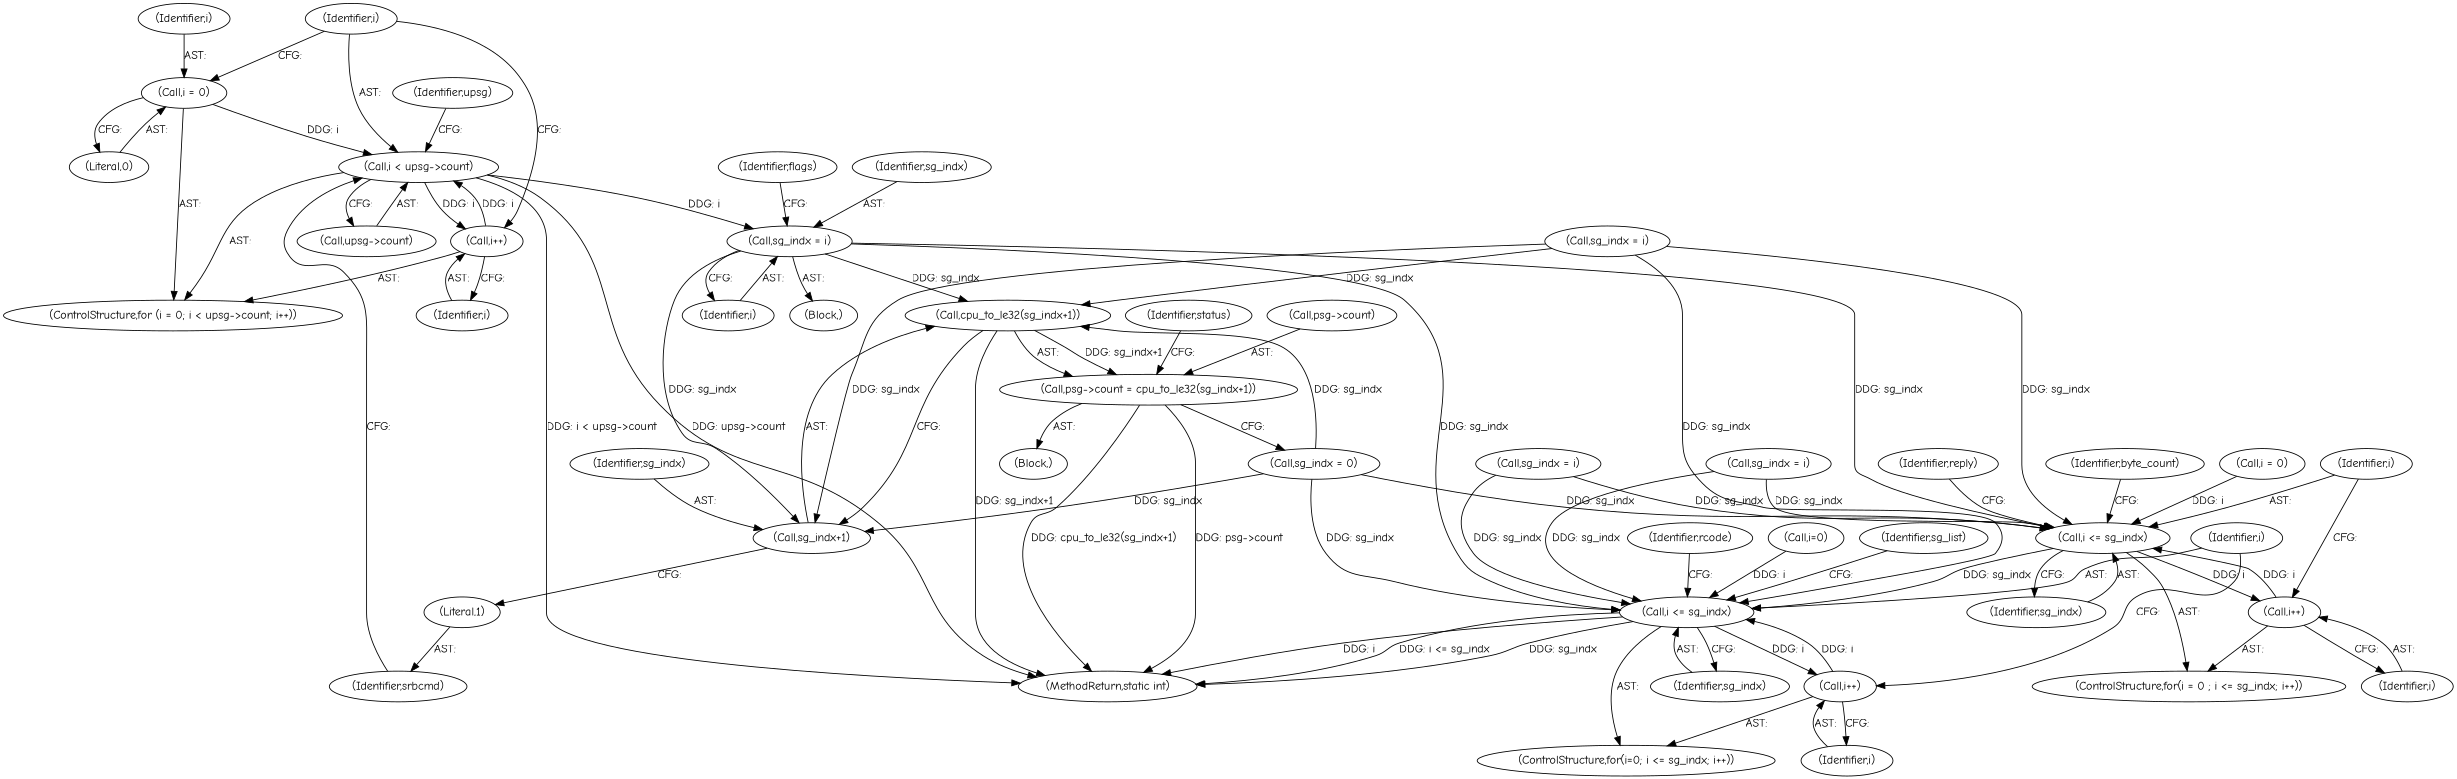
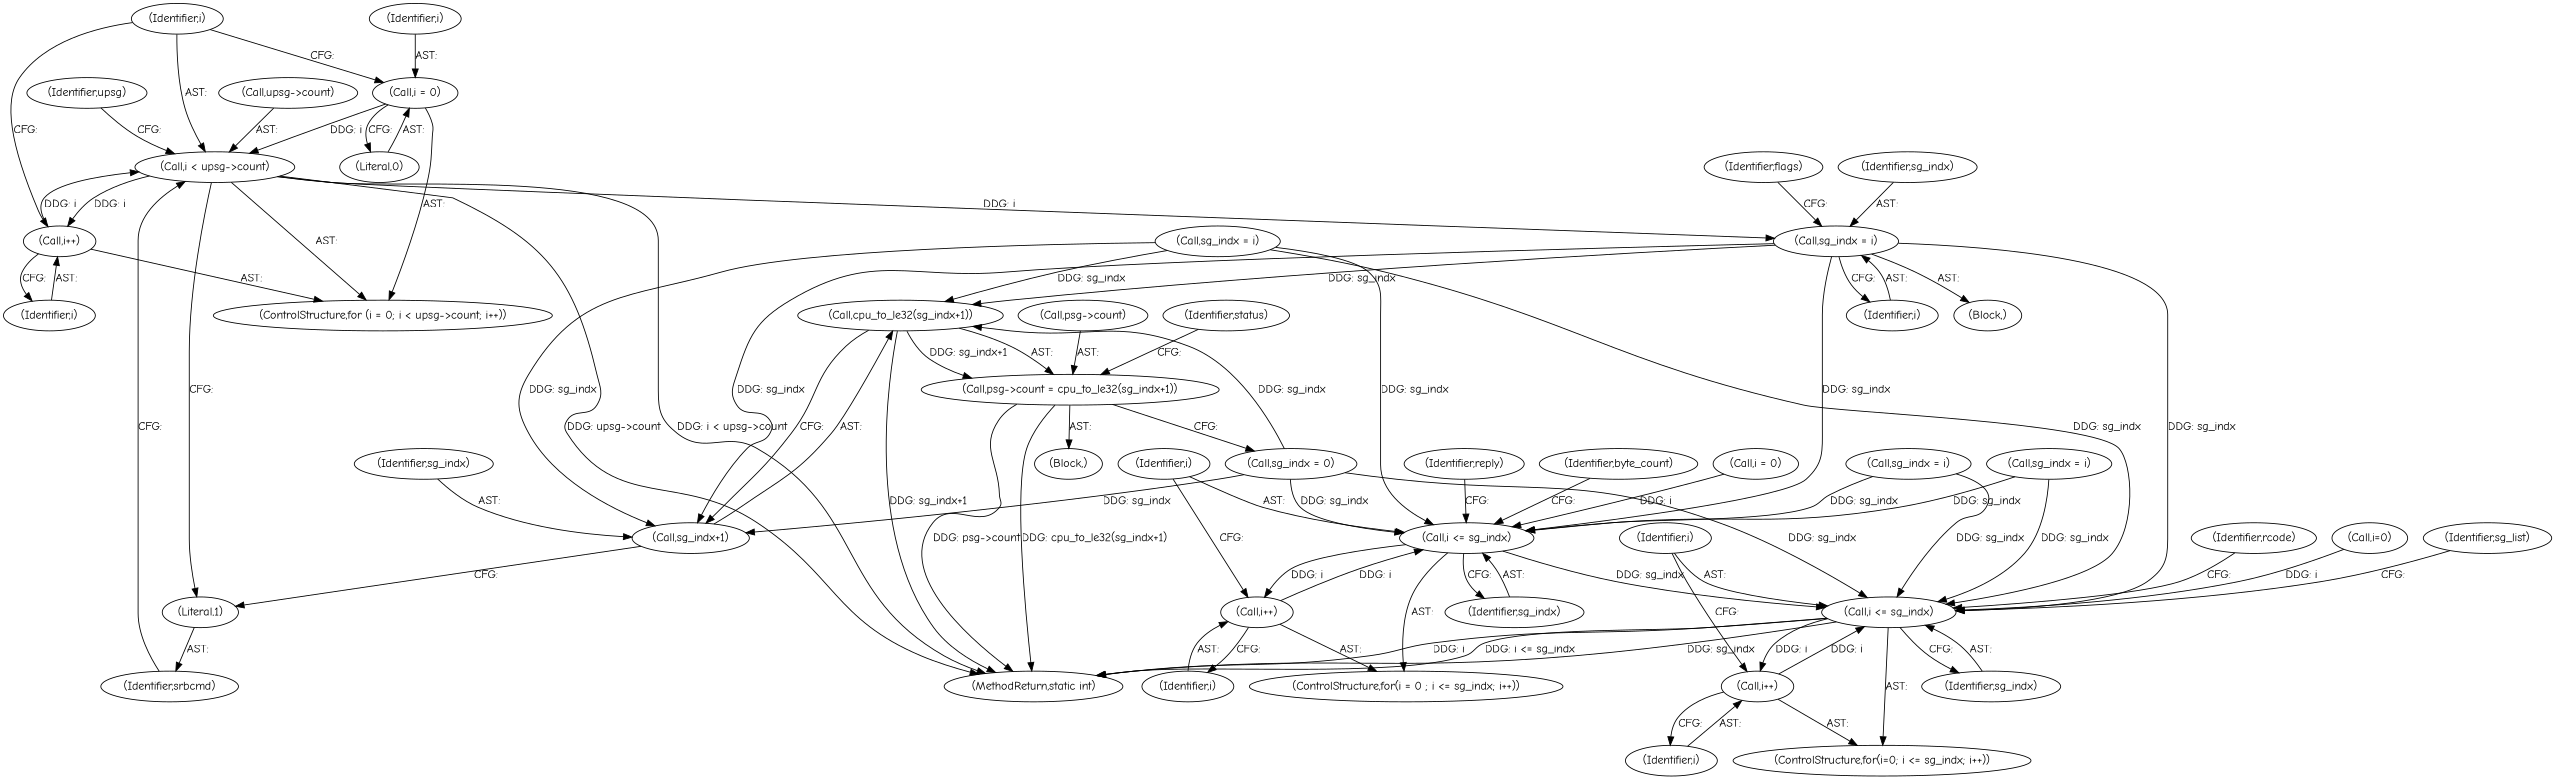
(351, 195) -> (189, 385)
